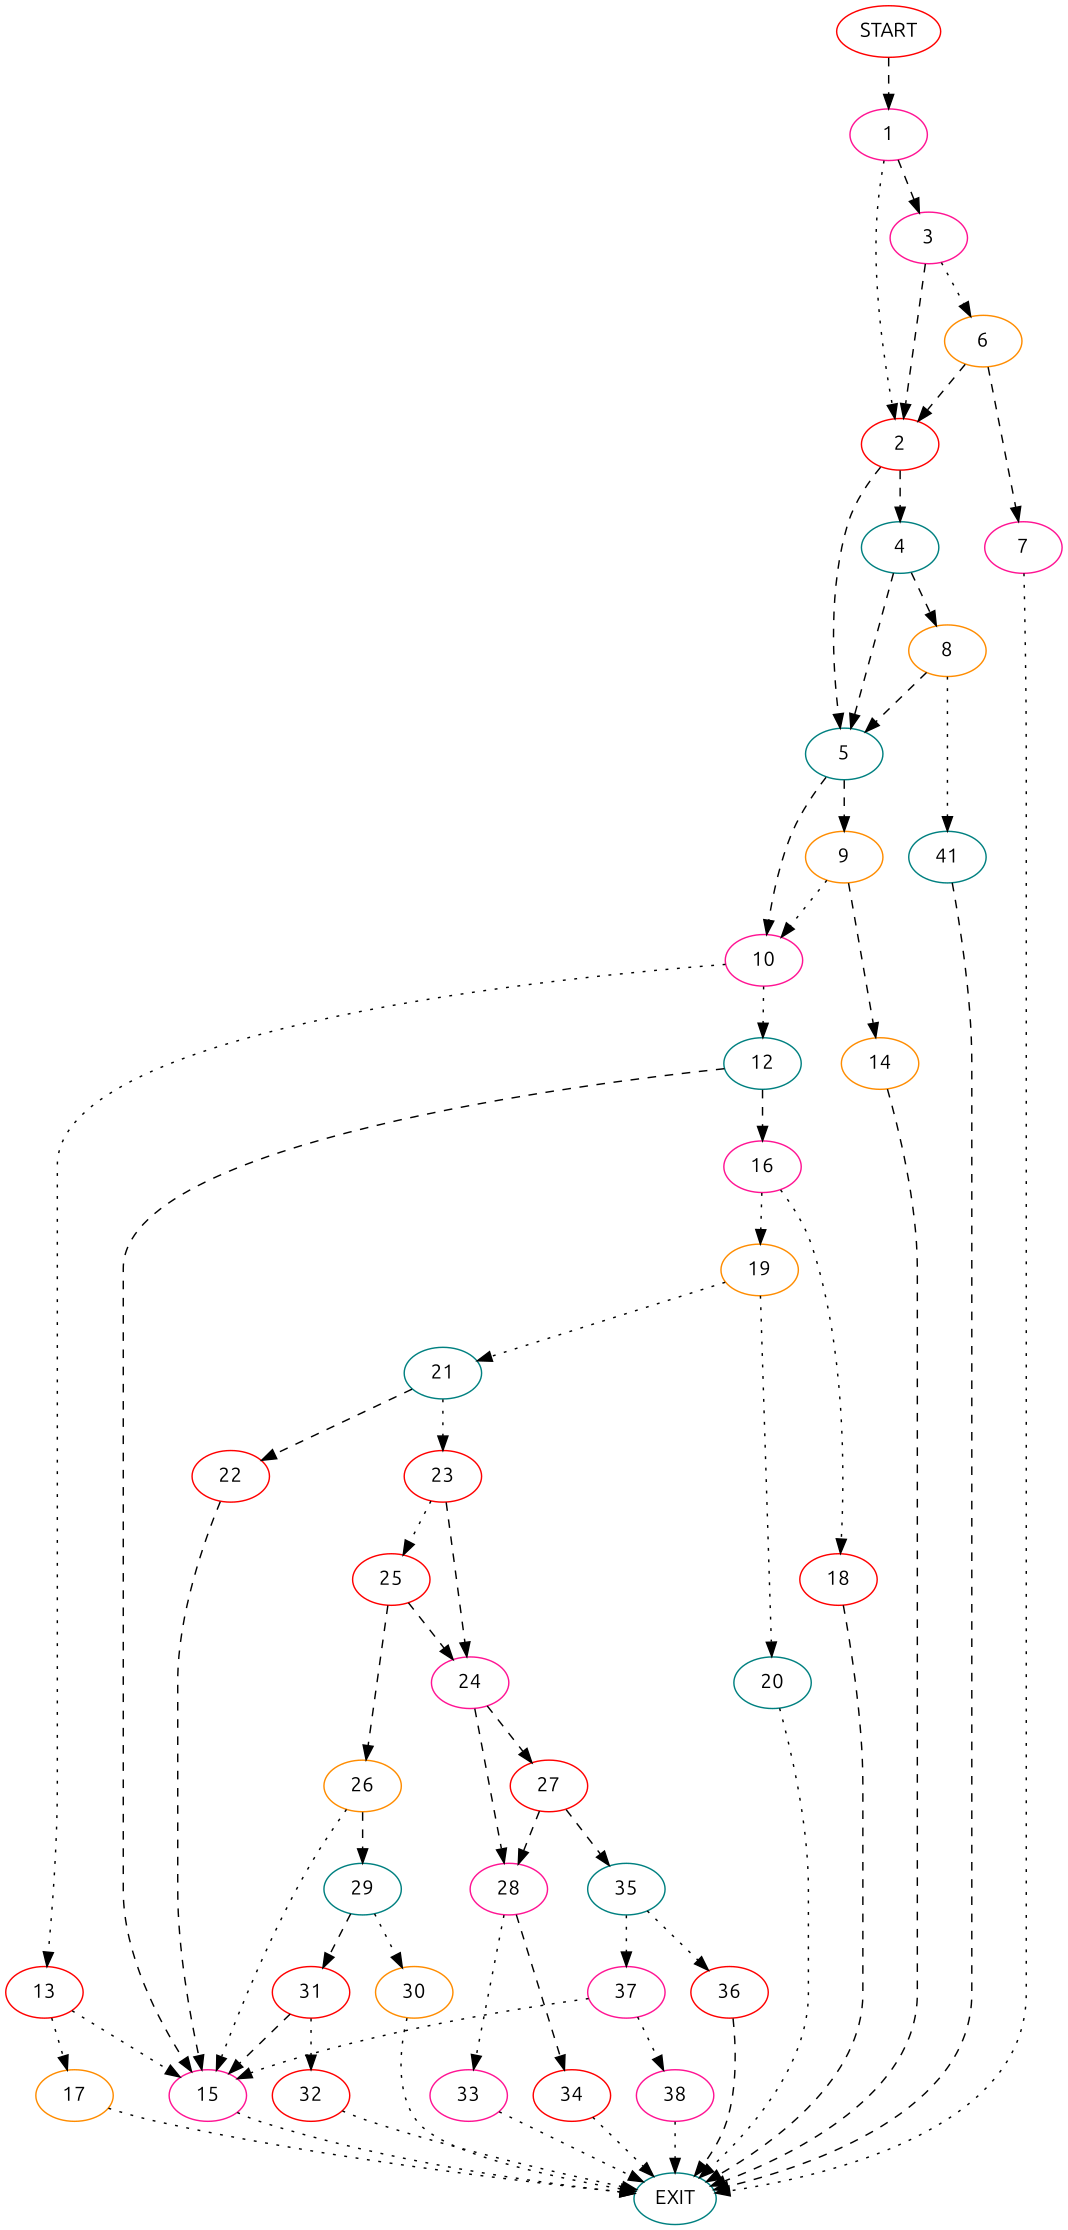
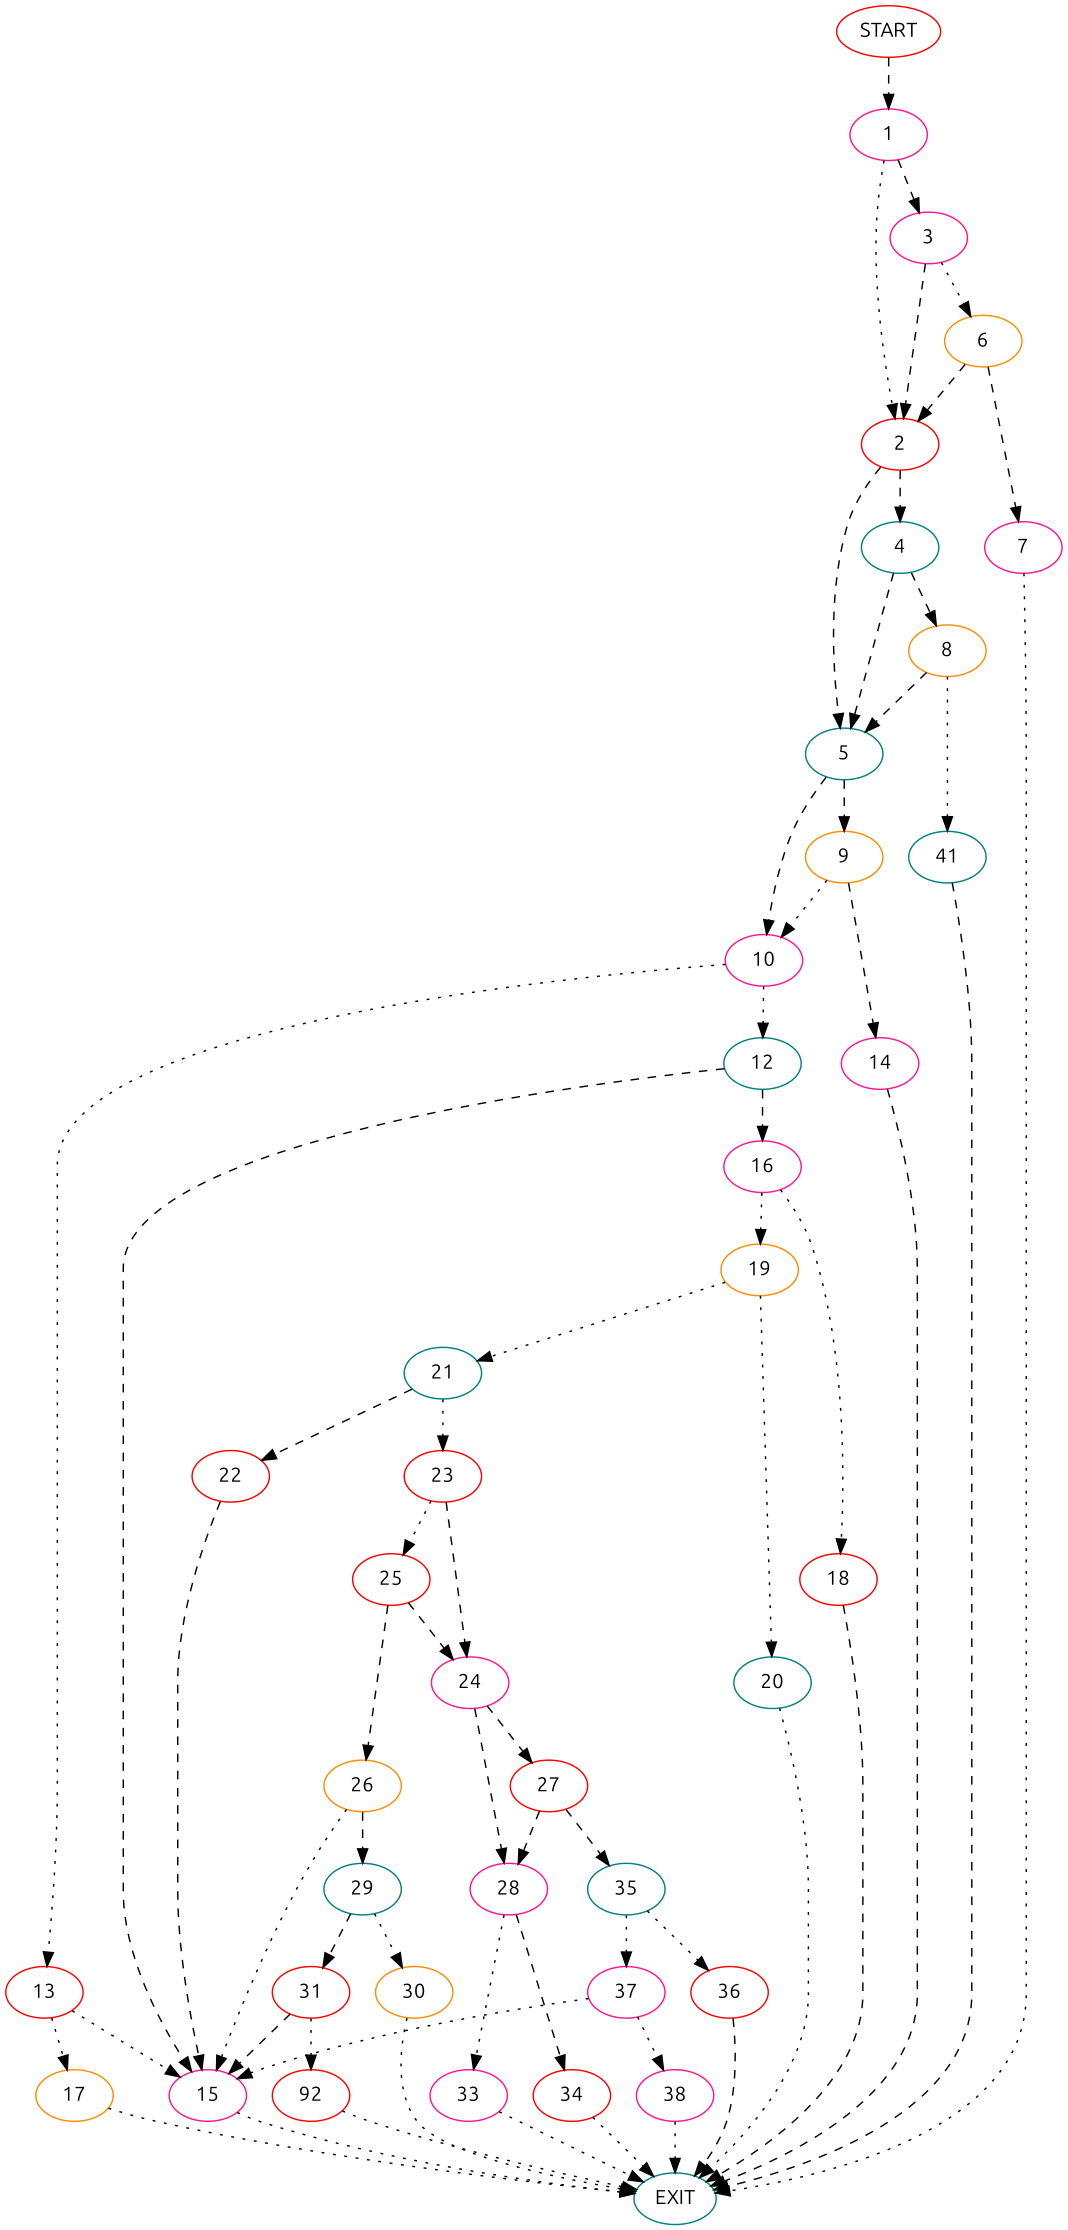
(880, 1064) -> (880, 1064)
(311, 2096) -> (311, 2096)
